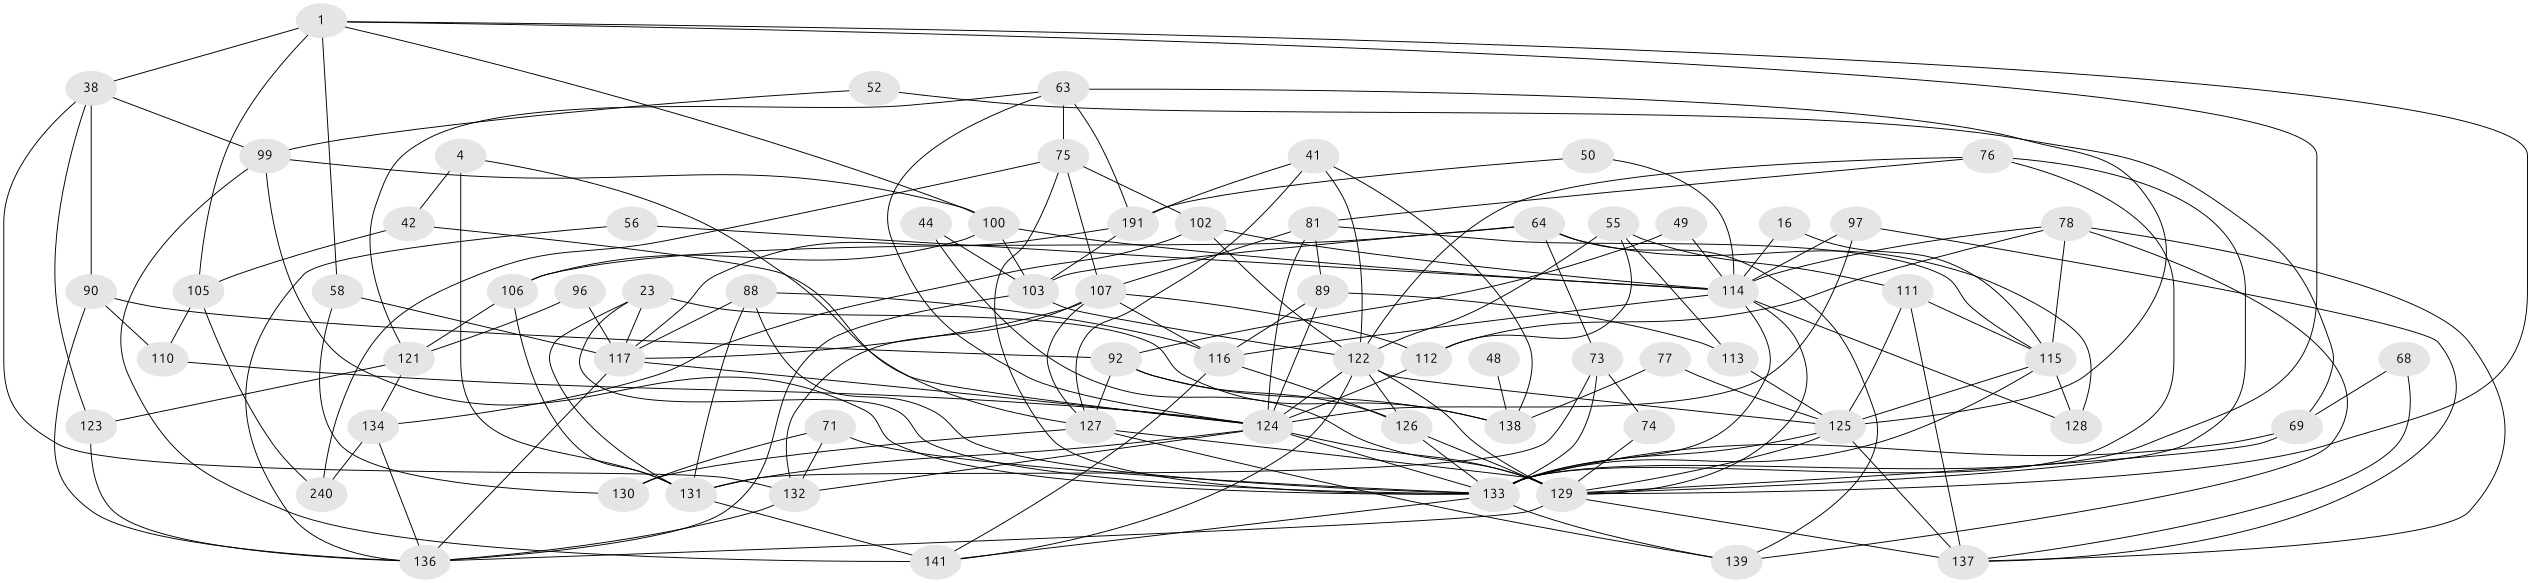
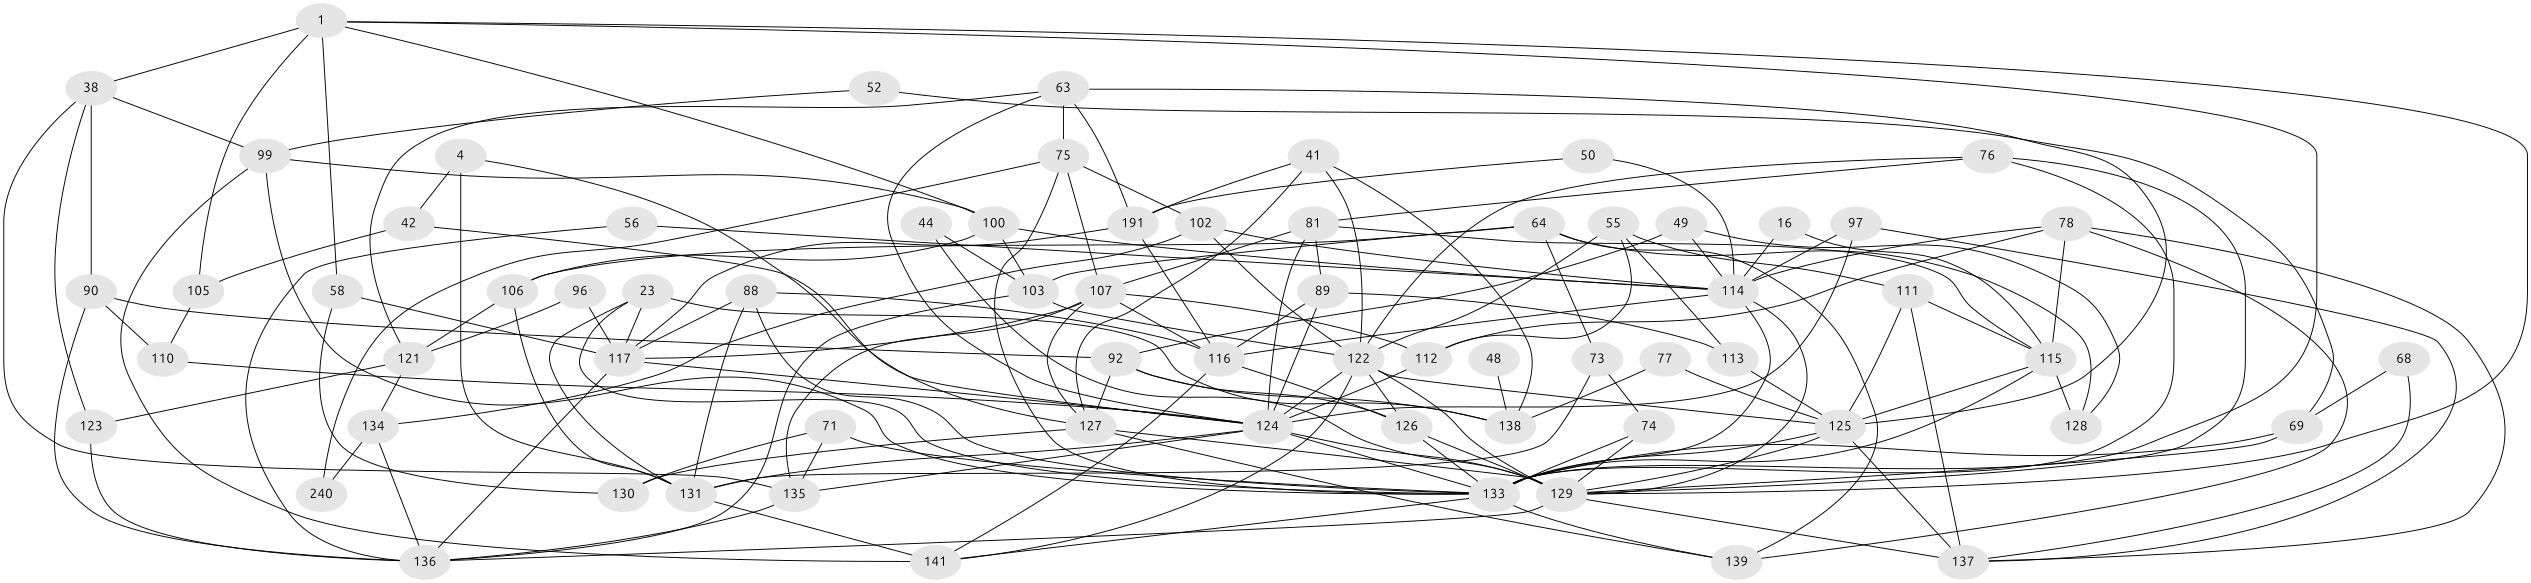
(1083, 258) -> (1176, 291)
(1905, 359) -> (1979, 252)
(239, 387) -> none
(1574, 444) -> (1571, 460)
(795, 495) -> (795, 495)
